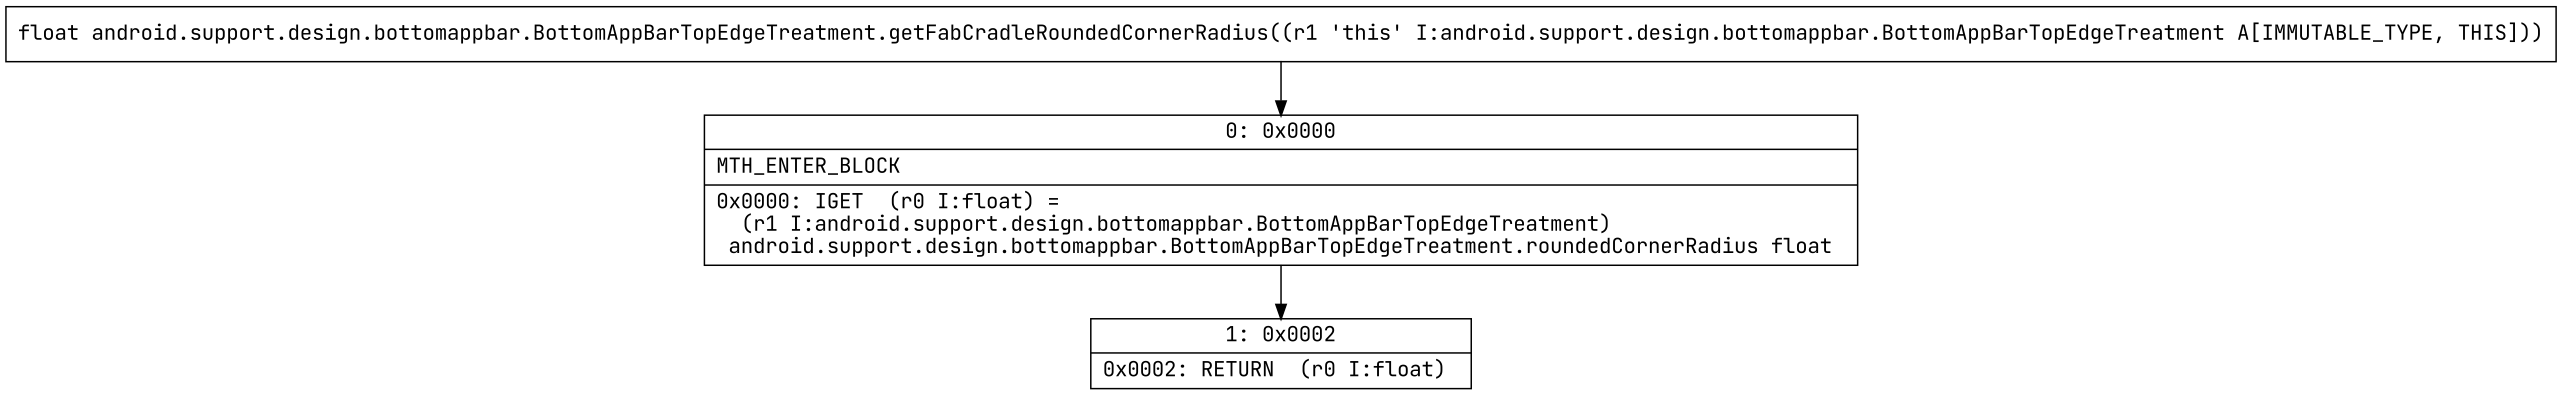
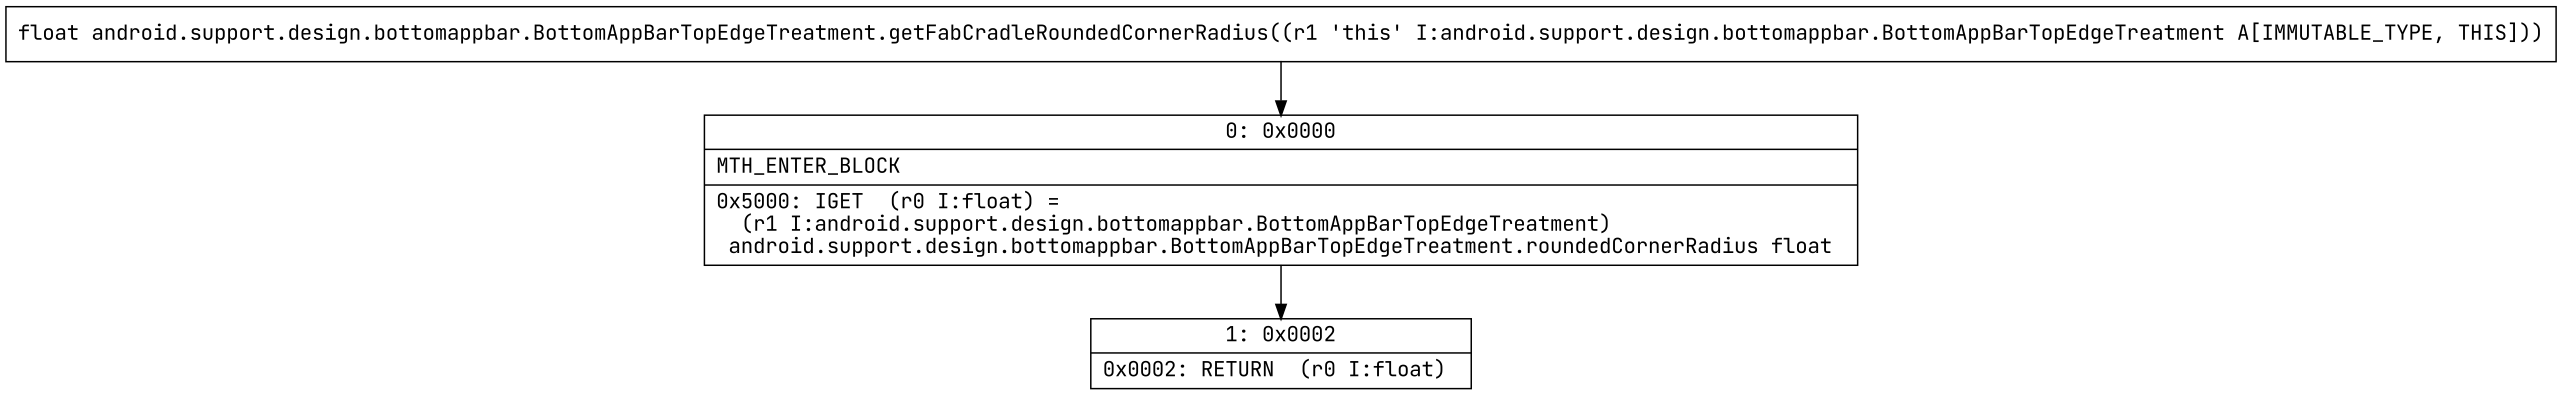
(895, 202) -> (895, 202)
